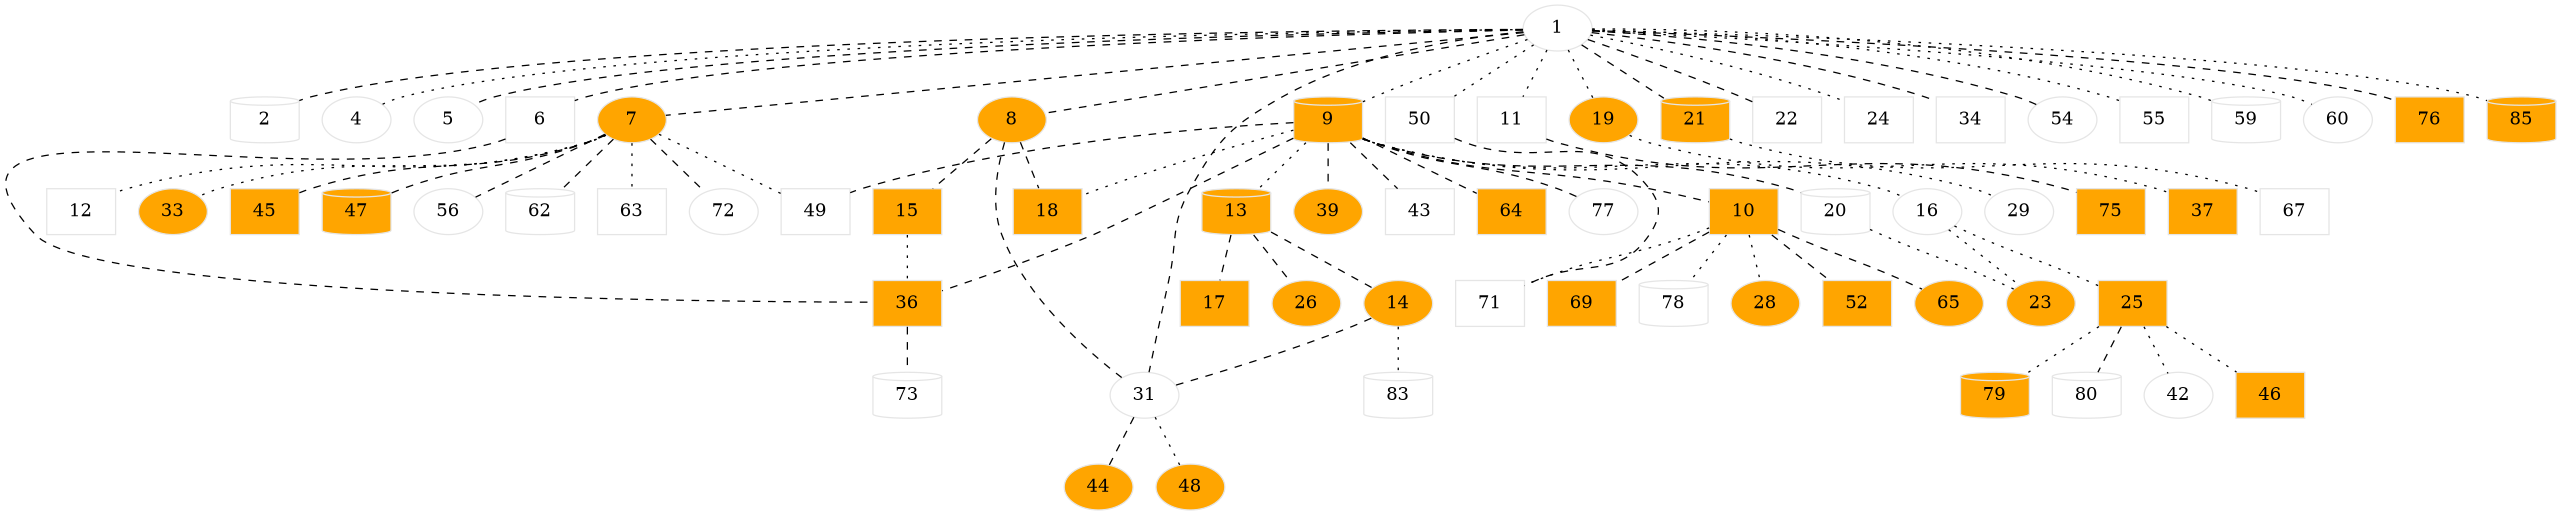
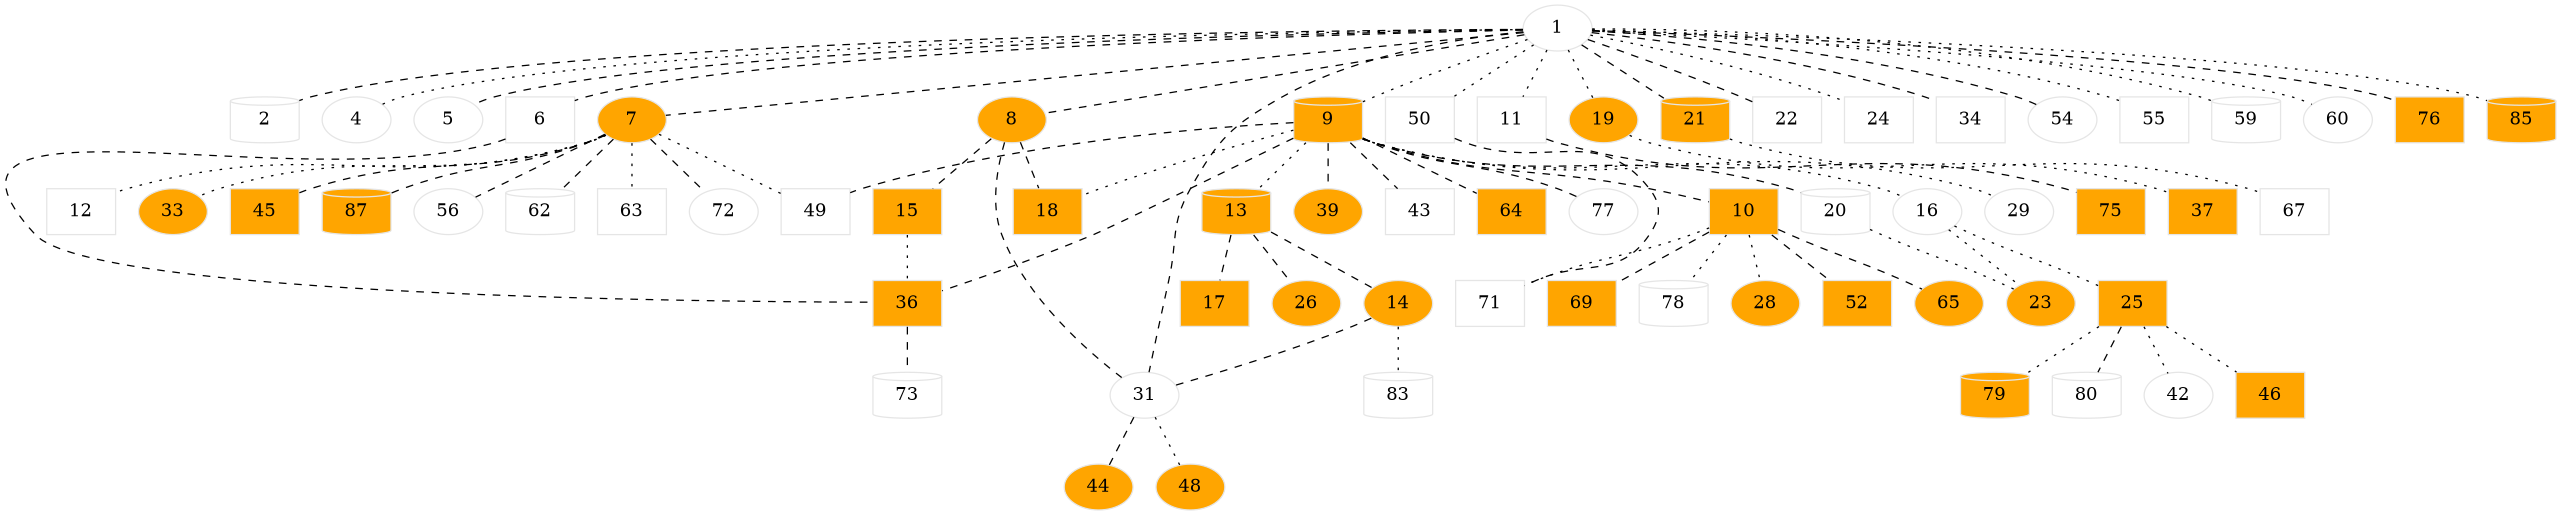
(357, 212) -> (357, 212)
